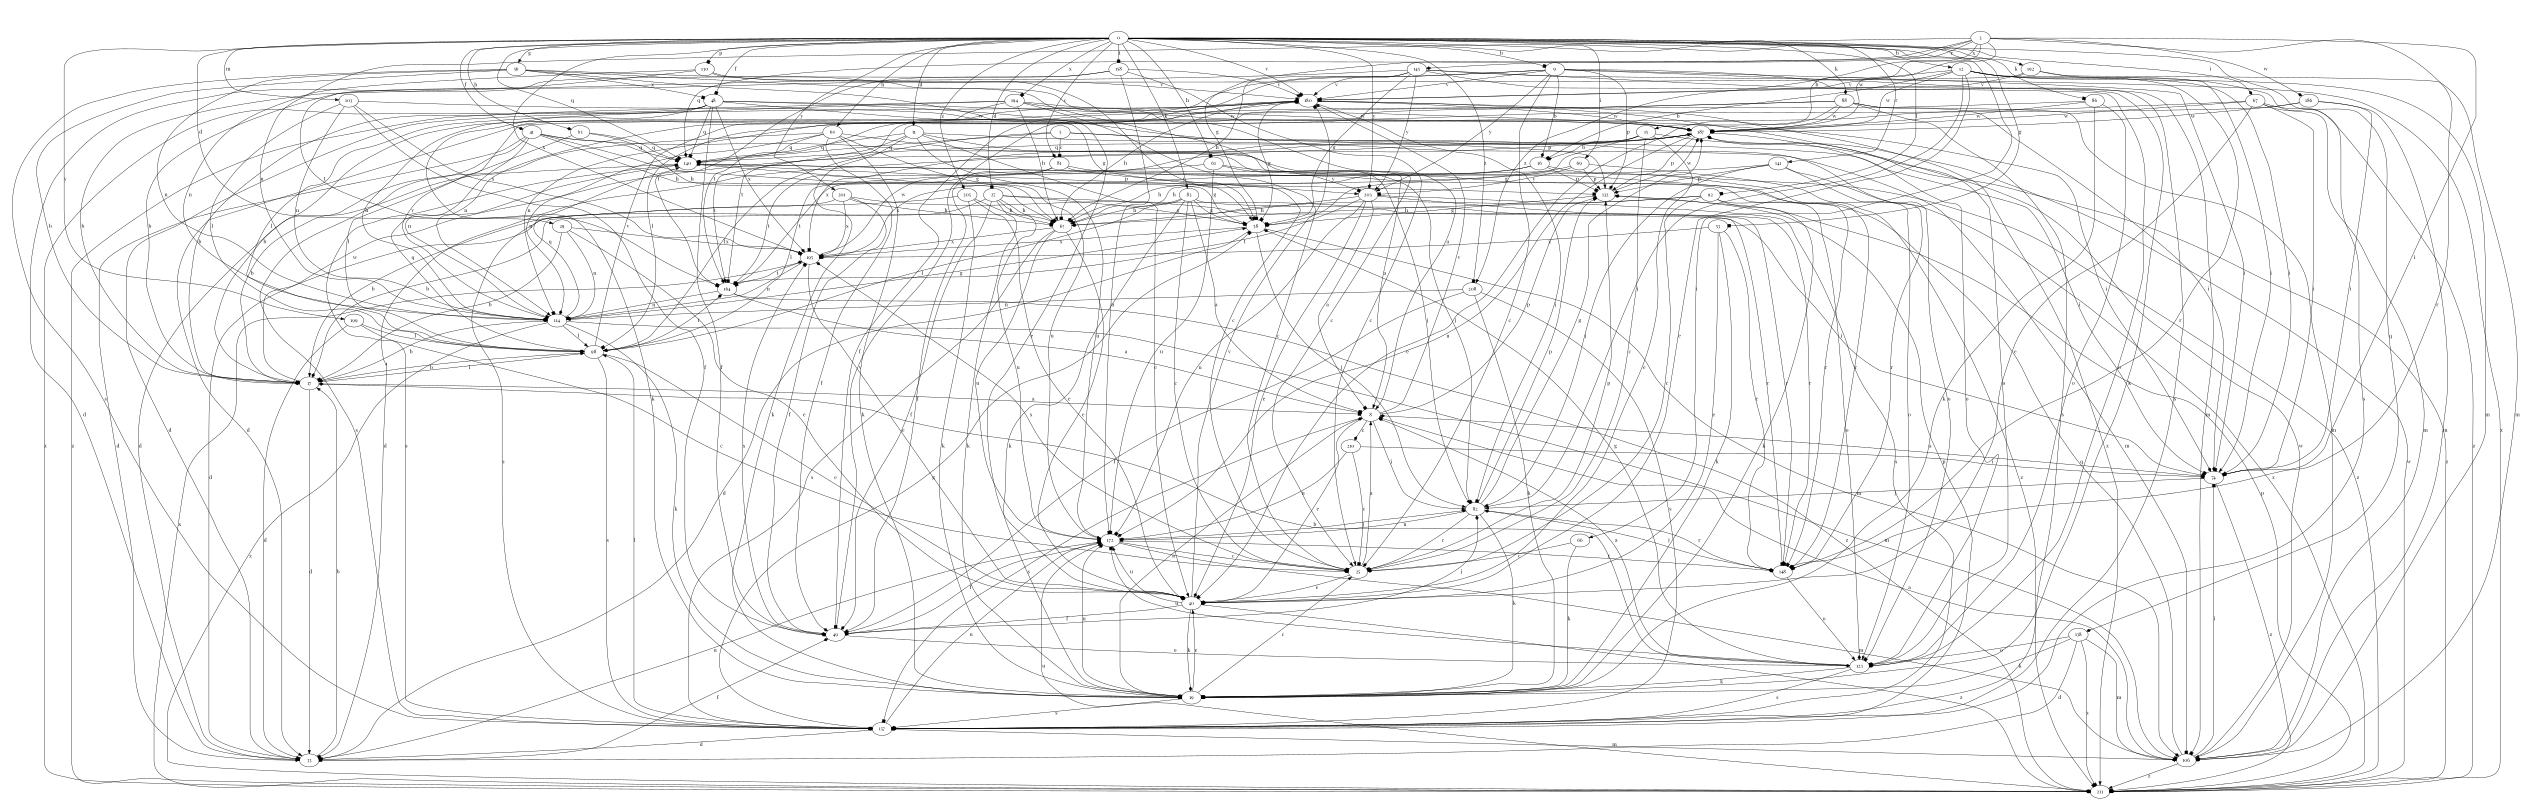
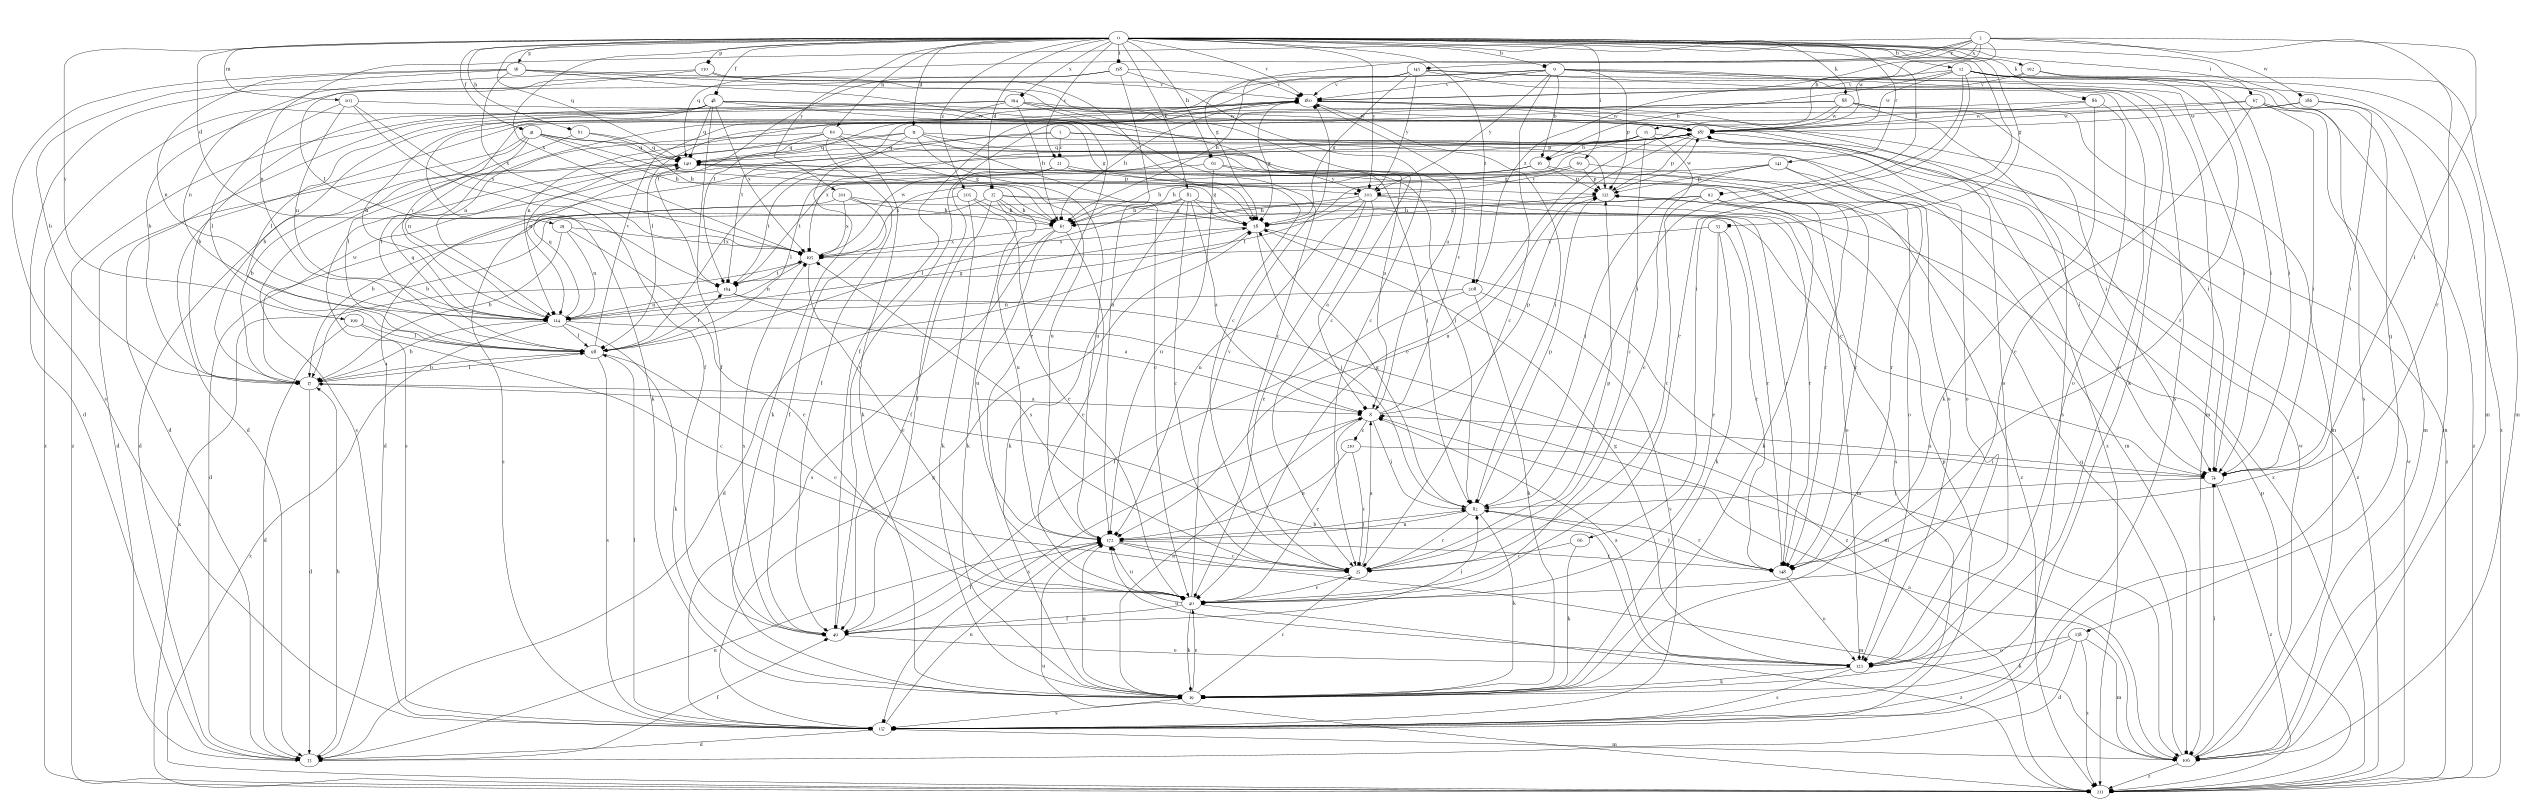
(614, 82) -> (585, 196)
(269, 100) -> none
(1059, 163) -> (1059, 163)
(733, 173) -> (468, 180)
(1119, 214) -> (1119, 214)
(1583, 302) -> (1379, 375)
(1842, 336) -> (1842, 336)
(1345, 658) -> (1345, 658)
